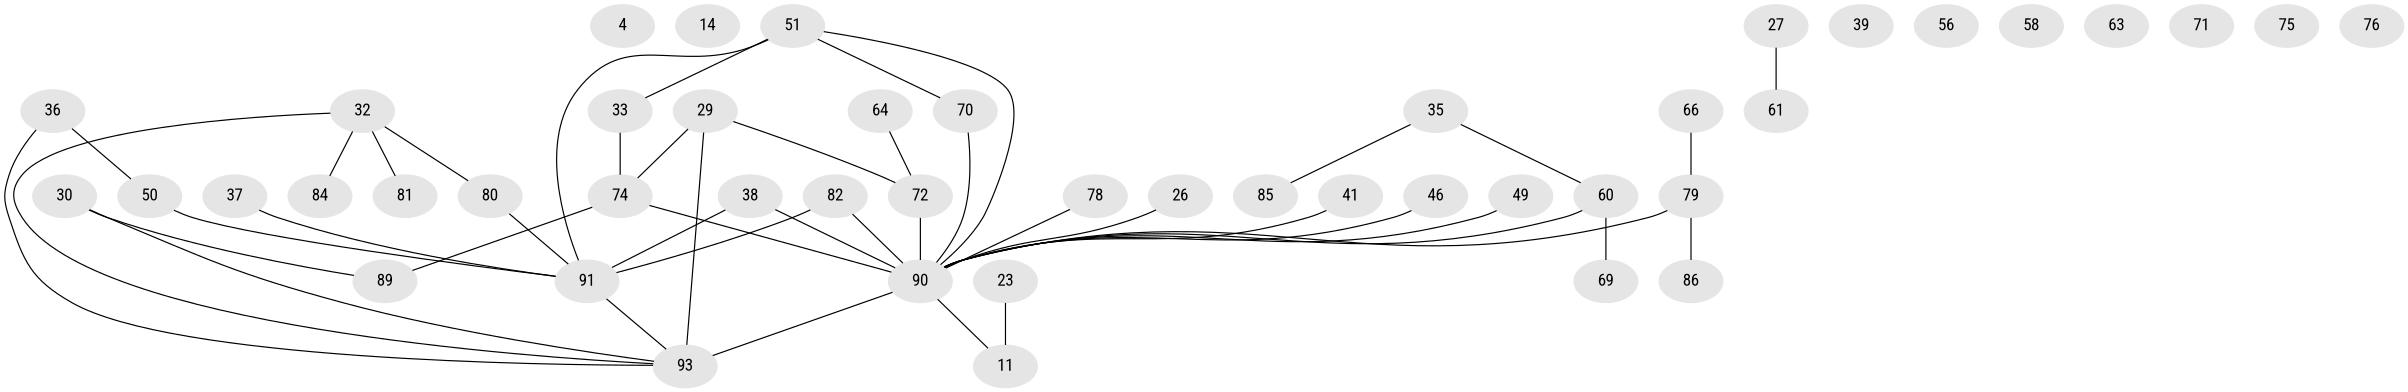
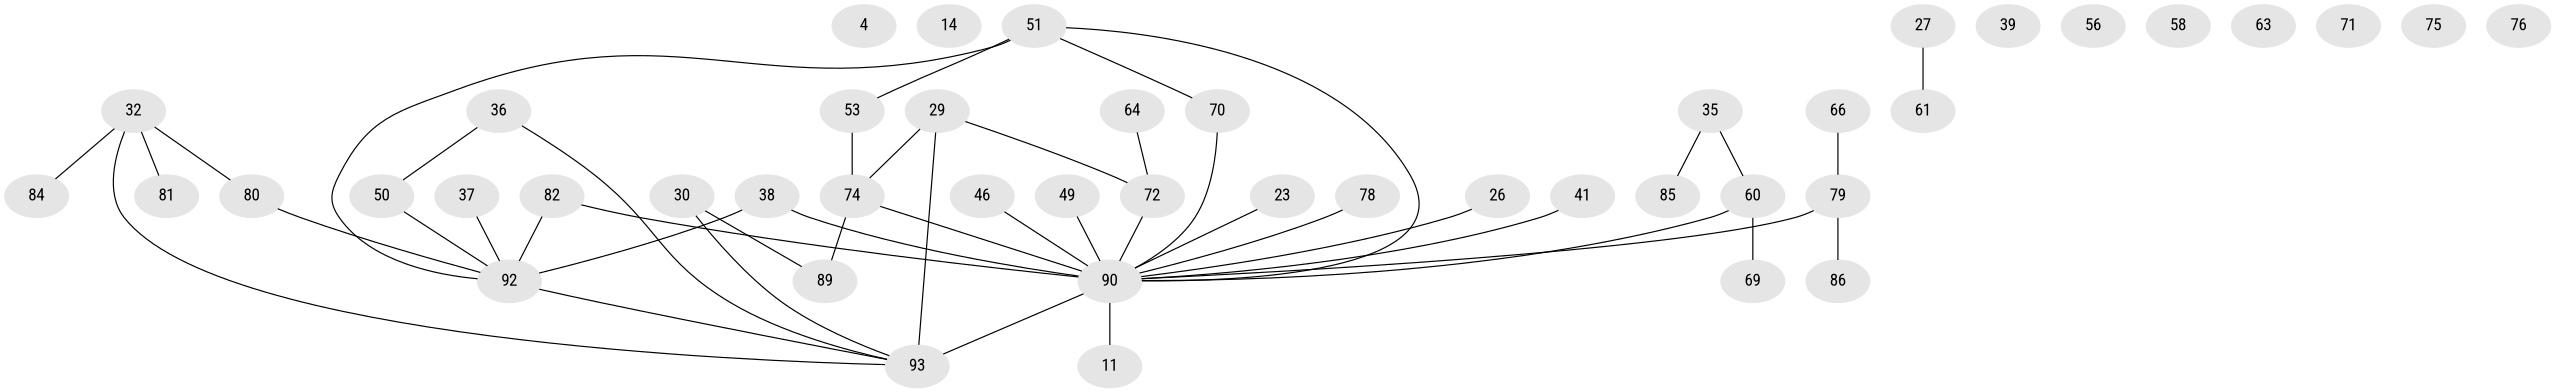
(620, 111) -> (852, 111)
(587, 281) -> (509, 281)
(1005, 324) -> (1196, 239)
